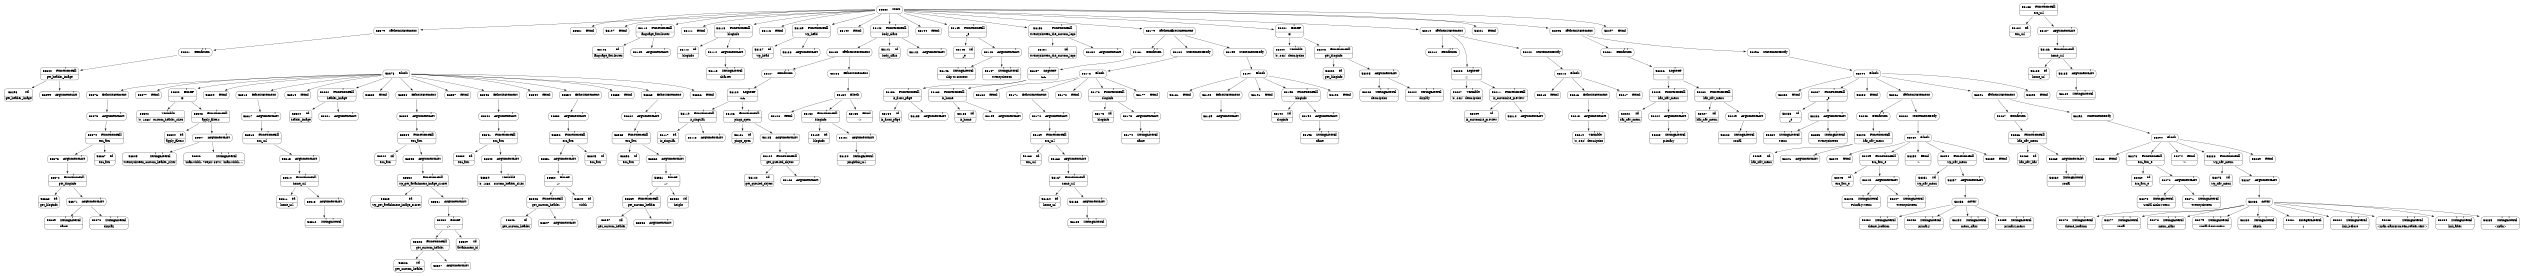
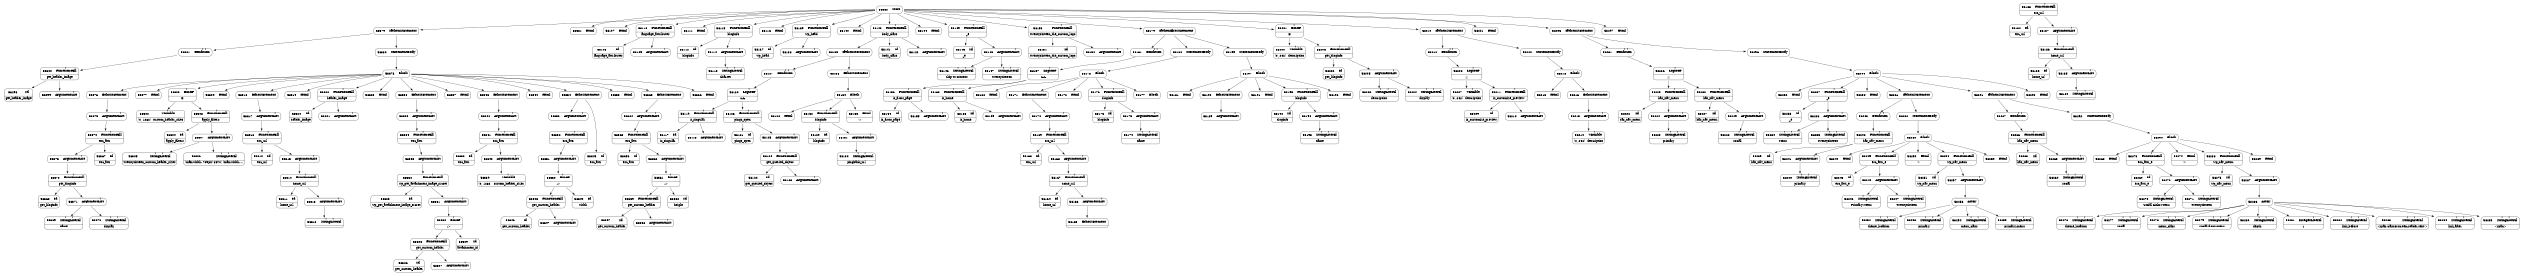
(1464, 48) -> (1452, 61)
none -> (396, 52)
(1154, 95) -> (1154, 95)
(1629, 95) -> none
(568, 125) -> none
(581, 148) -> (595, 124)
none -> (262, 159)
(385, 159) -> none
(2028, 163) -> (2028, 163)
none -> (1800, 180)
(1094, 222) -> (1094, 222)
